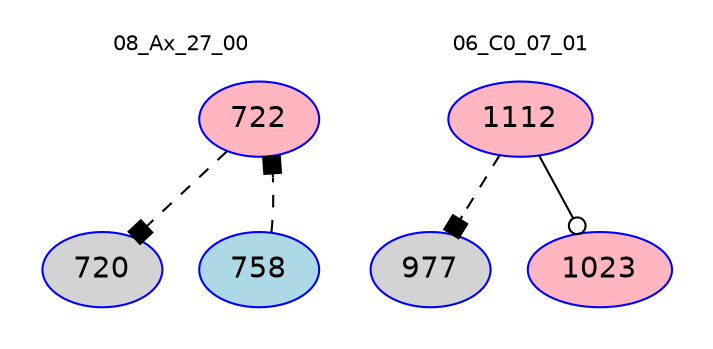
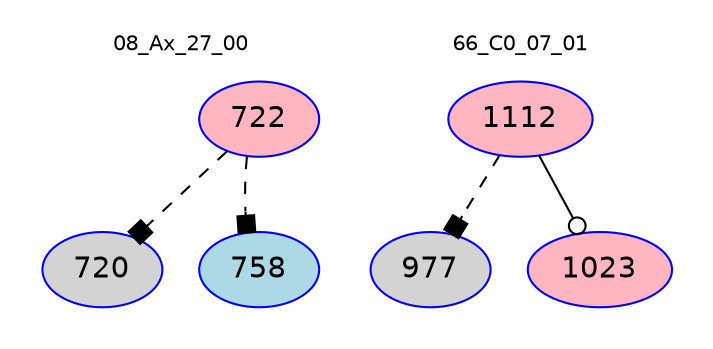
(520, 45) -> (520, 45)
(273, 205) -> (245, 184)
